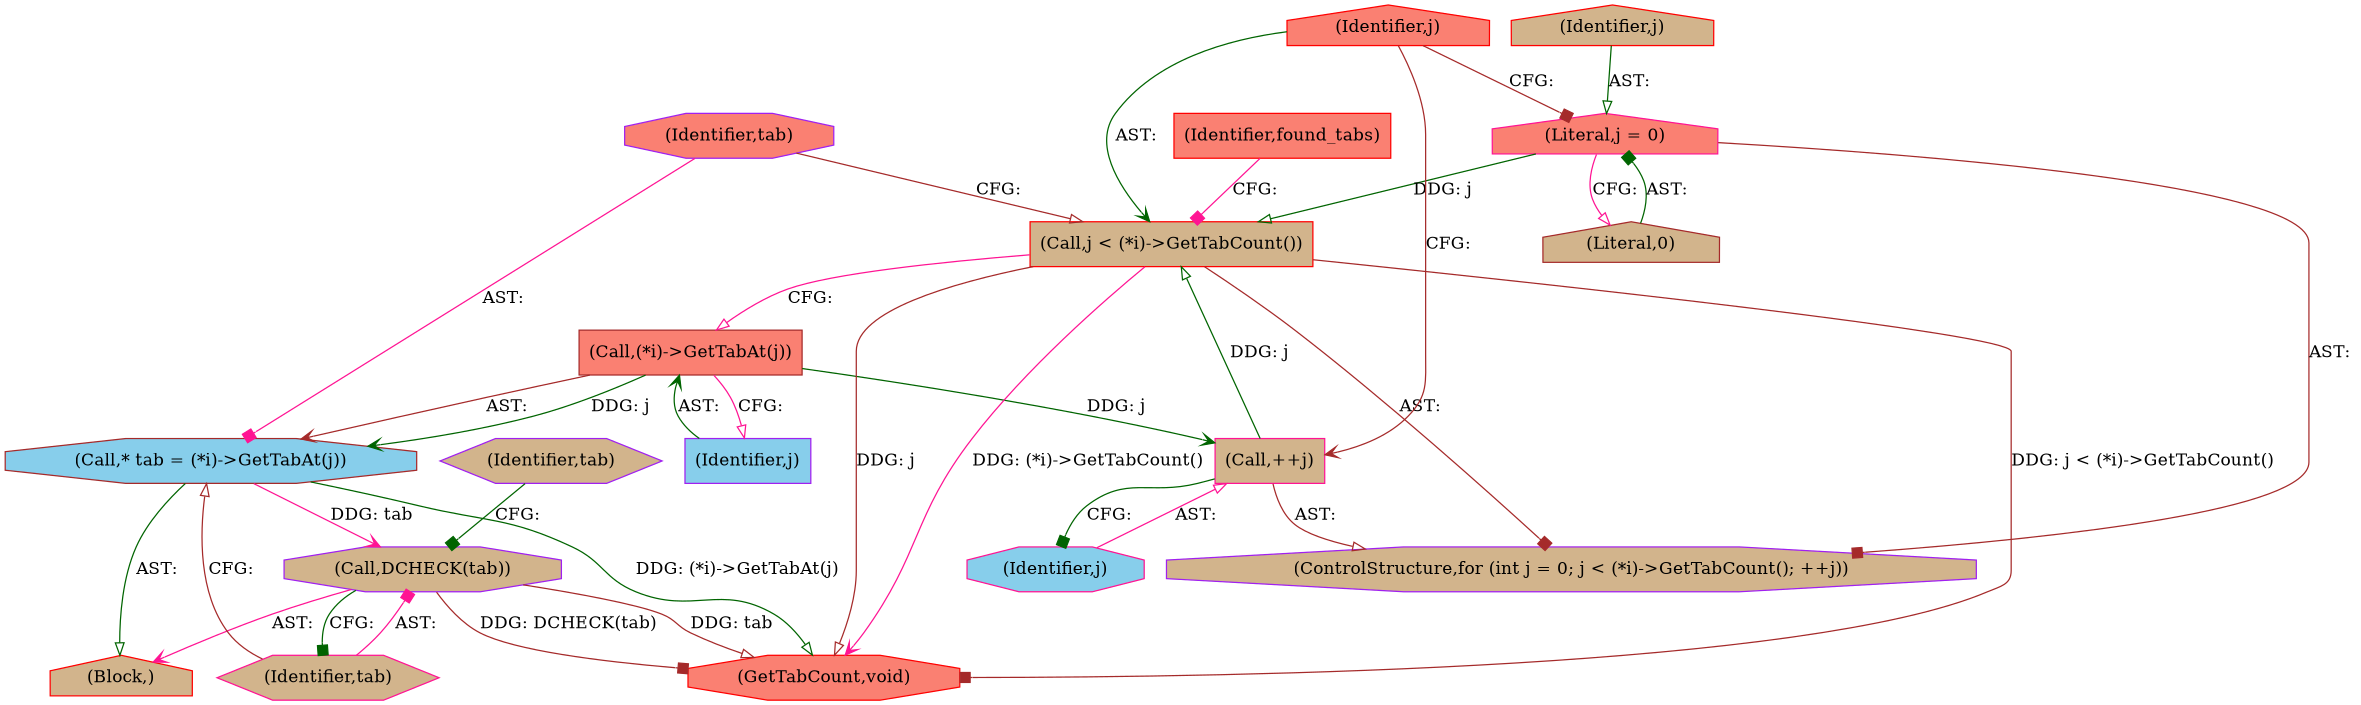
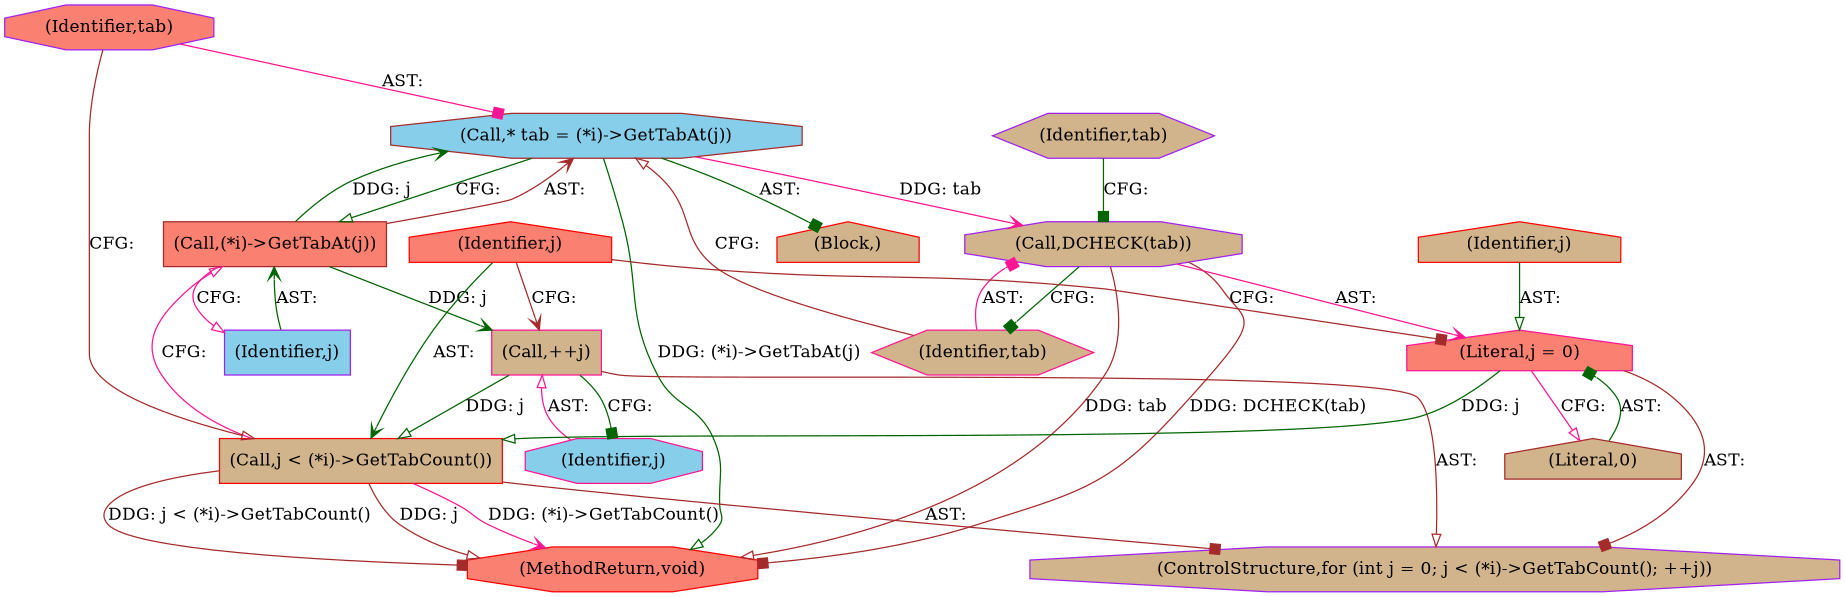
(1282, 136) -> none
none -> (442, 188)
(133, 555) -> (736, 187)
(257, 620) -> (1315, 299)
(824, 678) -> (613, 569)
